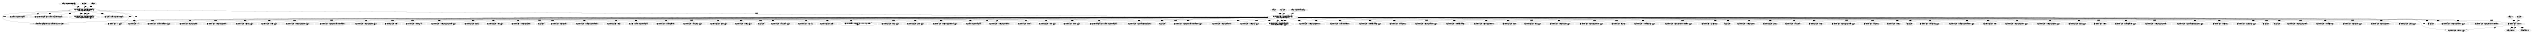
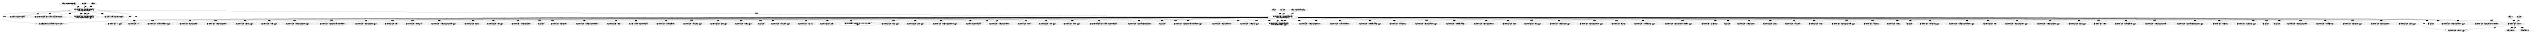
(50, 24) -> (51, 24)
